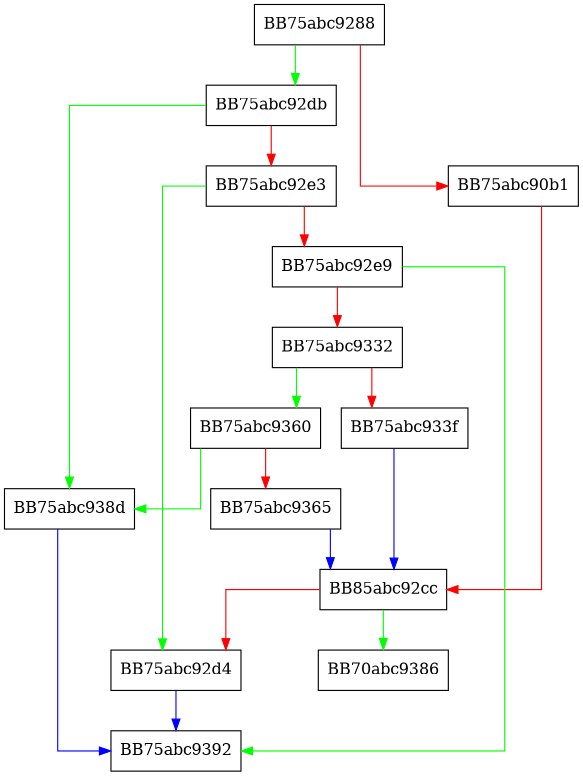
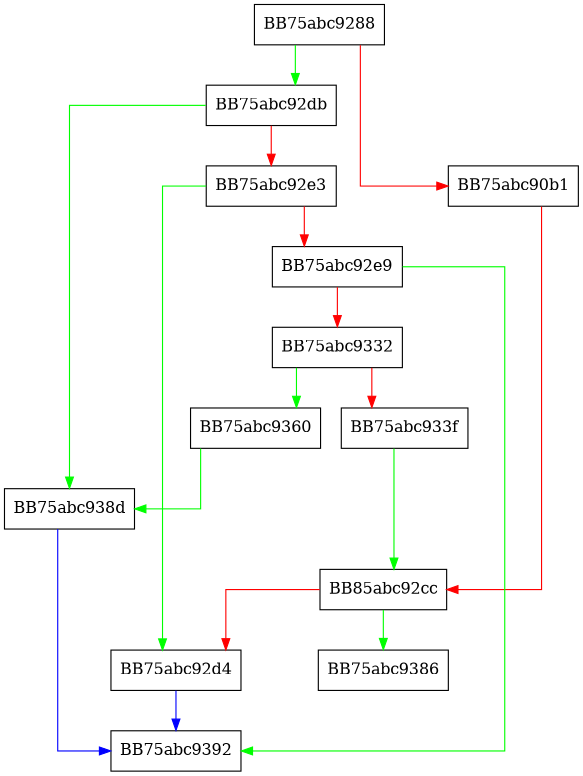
(394, 503) -> (394, 503)
(276, 509) -> none
(383, 670) -> (383, 670)
